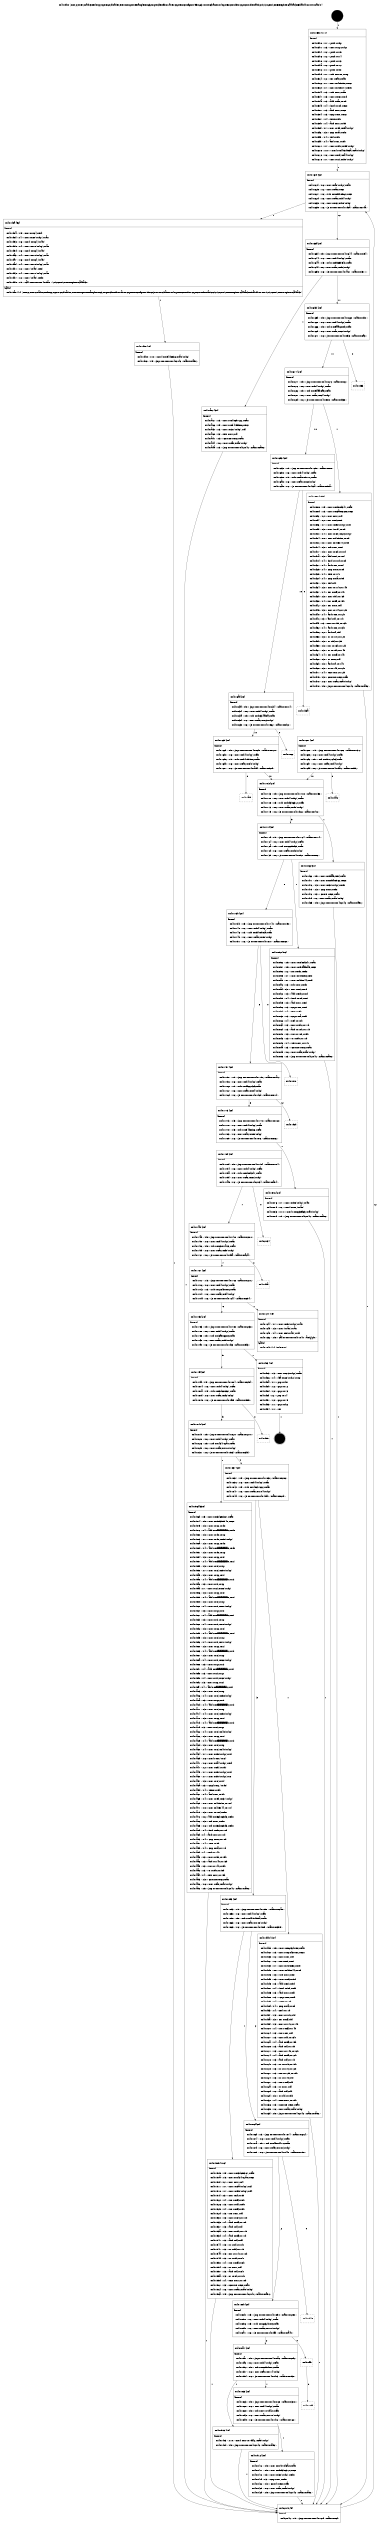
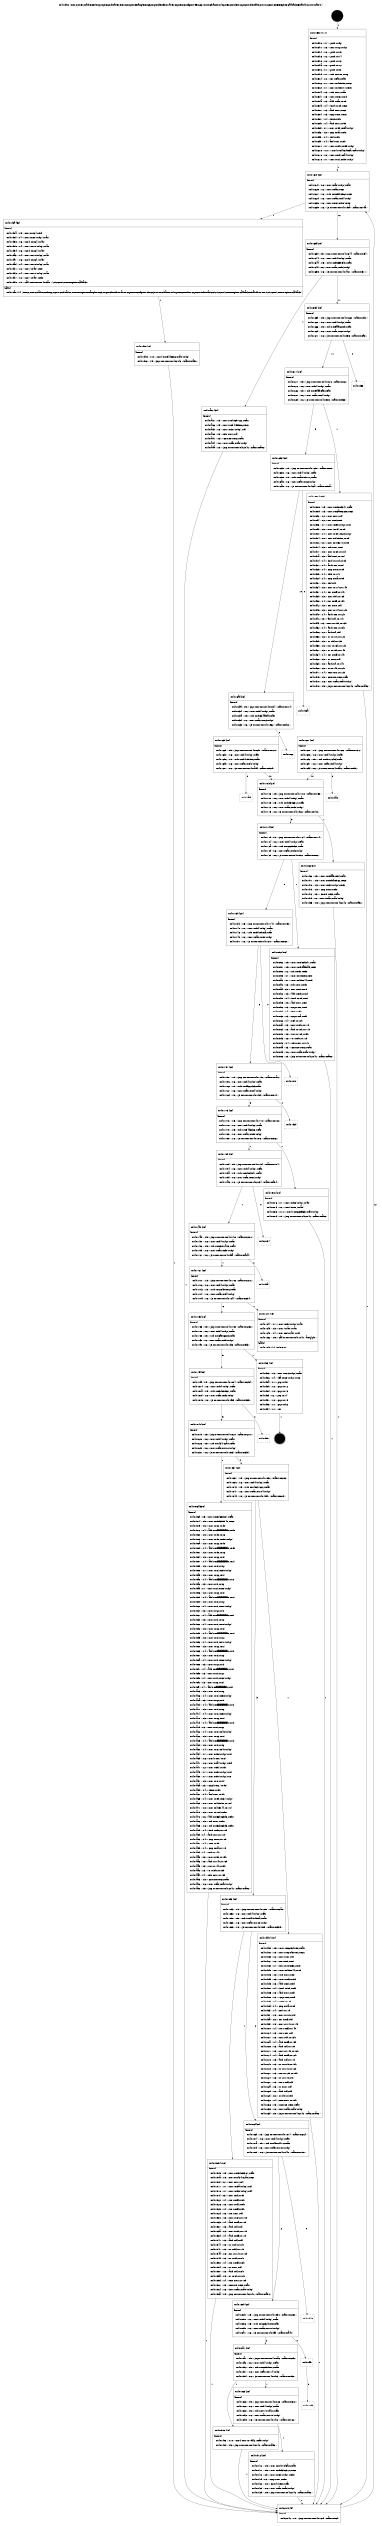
(315, 429) -> (315, 429)
(254, 732) -> none
(282, 1103) -> (282, 1103)
none -> (249, 1146)
